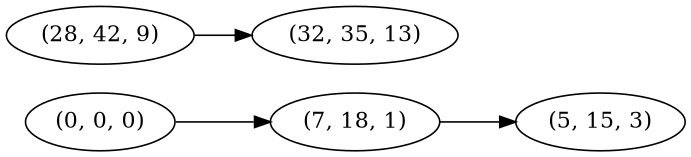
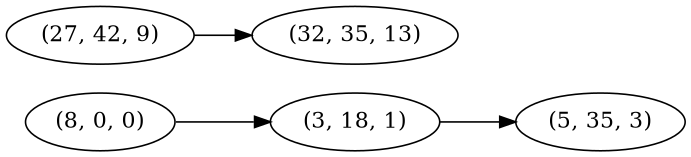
(100, 35) -> (100, 35)
(100, 122) -> (100, 122)
(355, 122) -> (355, 122)
(600, 122) -> (600, 122)
